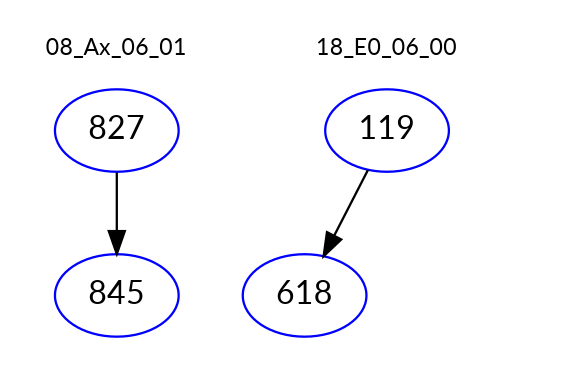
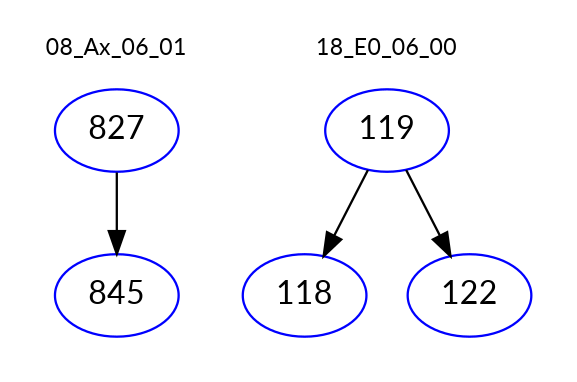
(305, 295) -> (305, 295)
none -> (470, 295)
